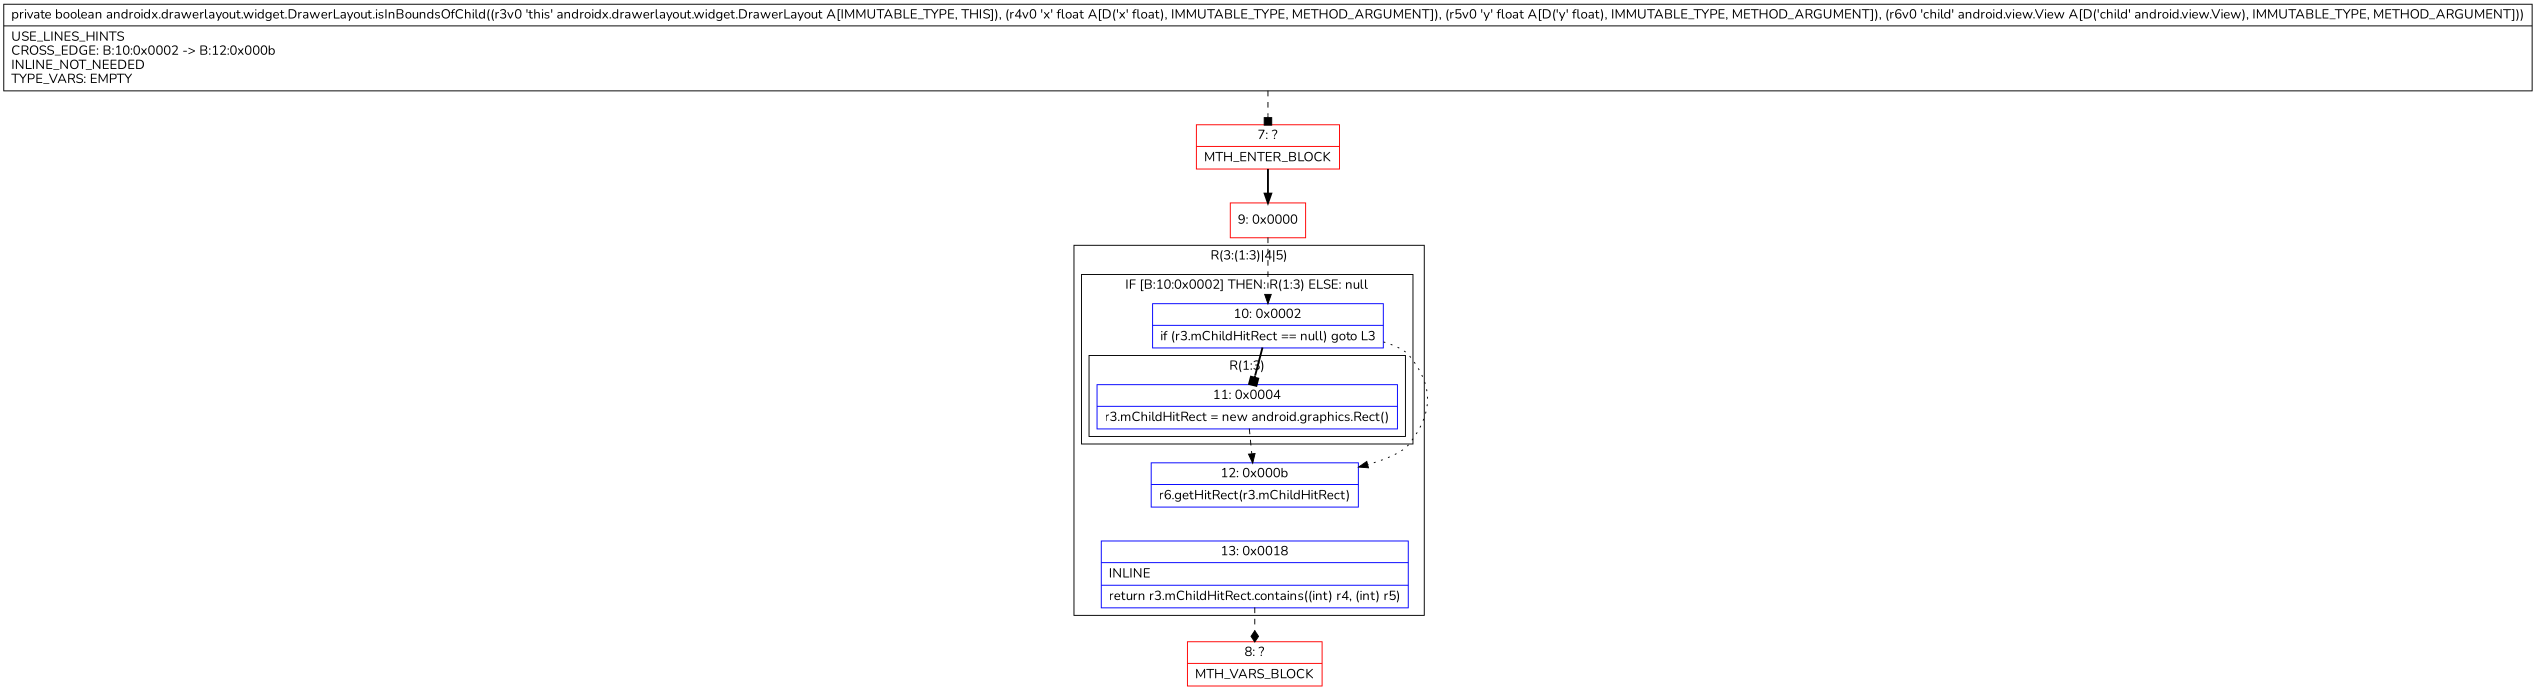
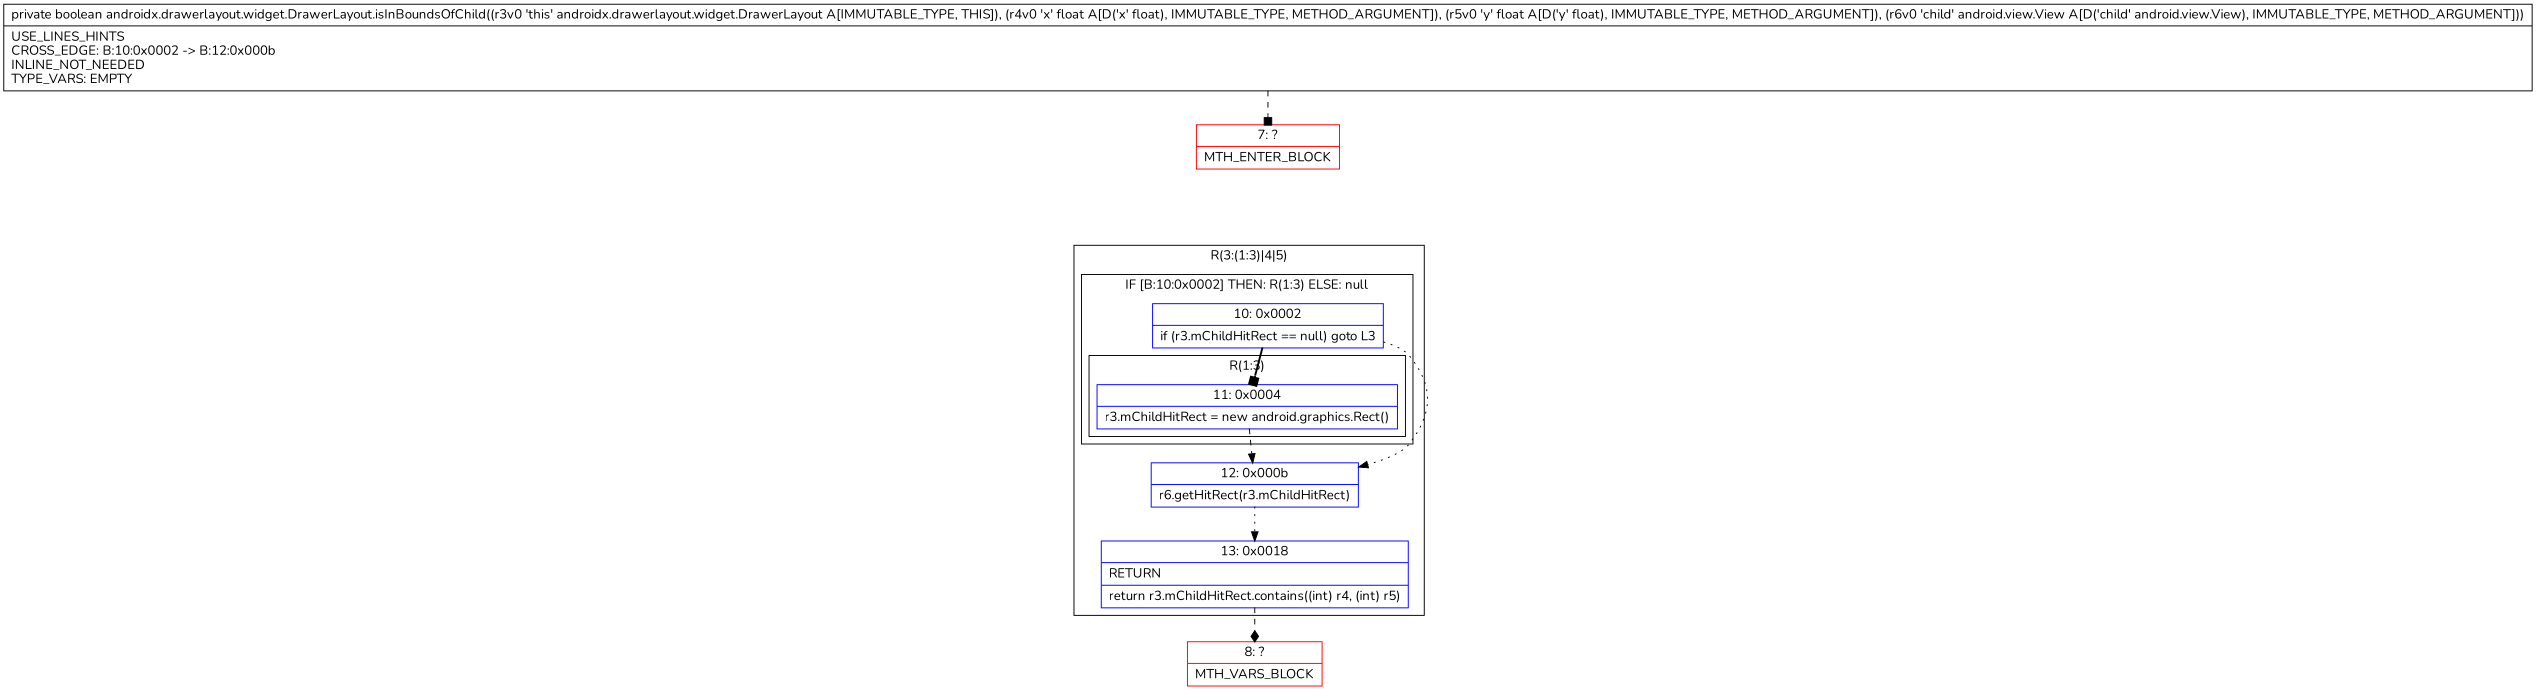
(1268, 220) -> none
none -> (1255, 519)
(1130, 573) -> (1135, 573)
